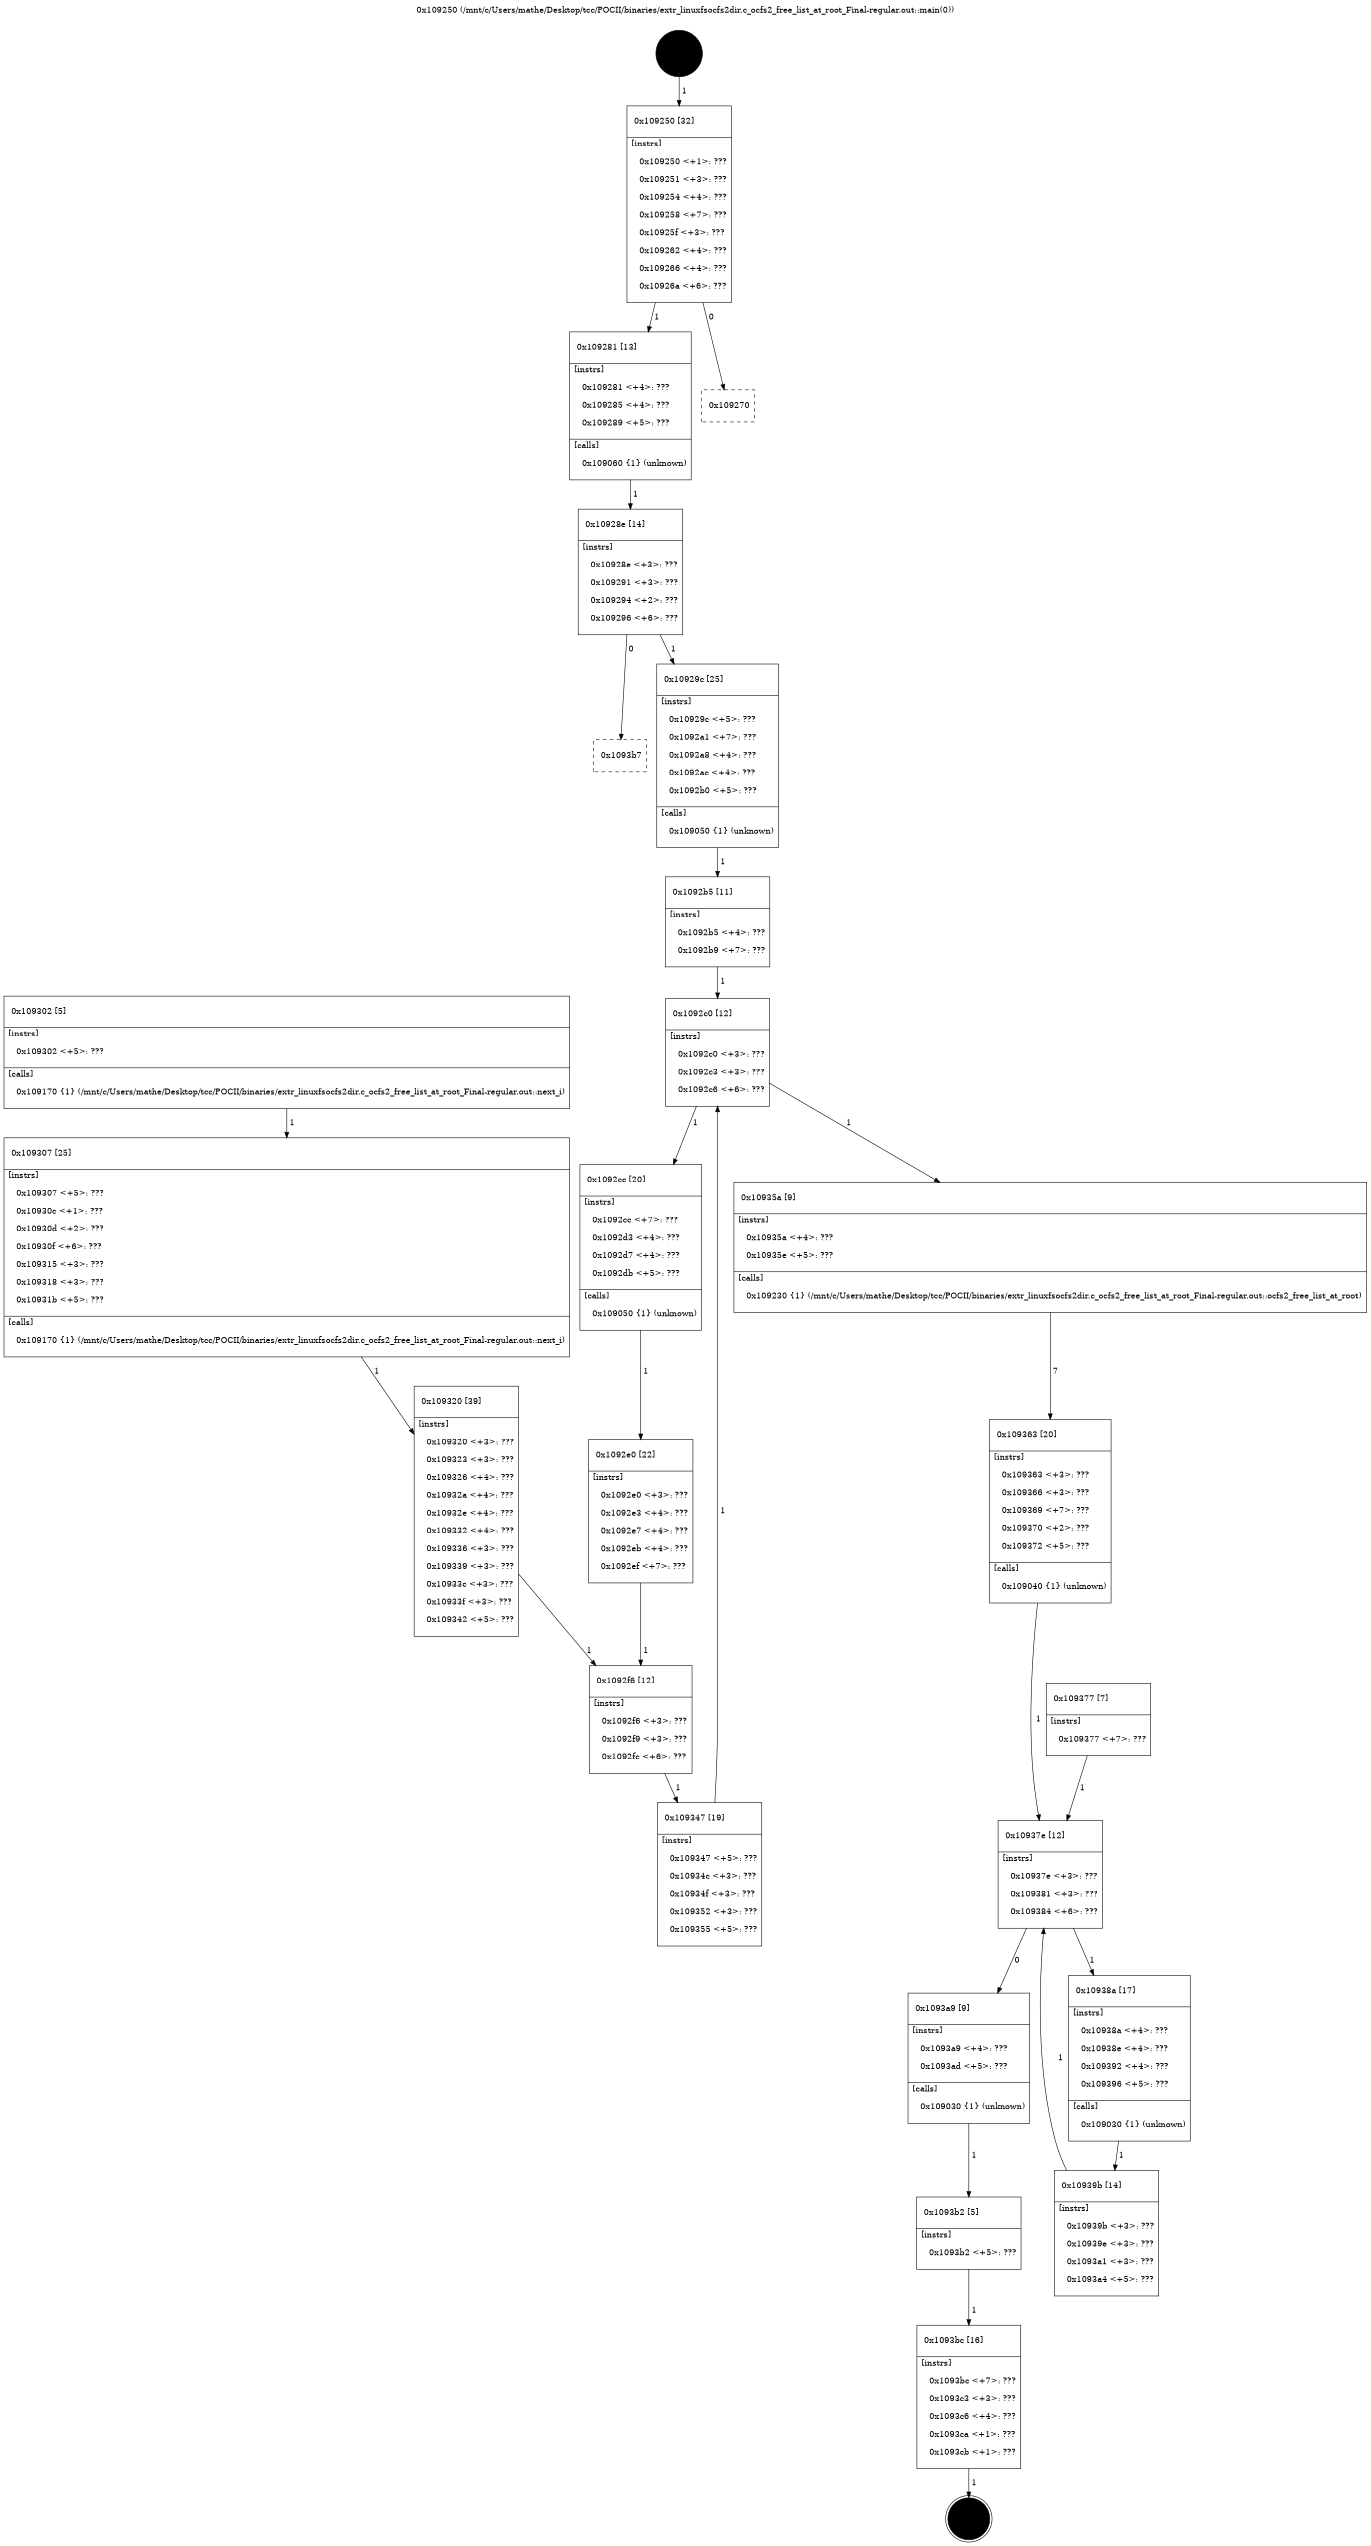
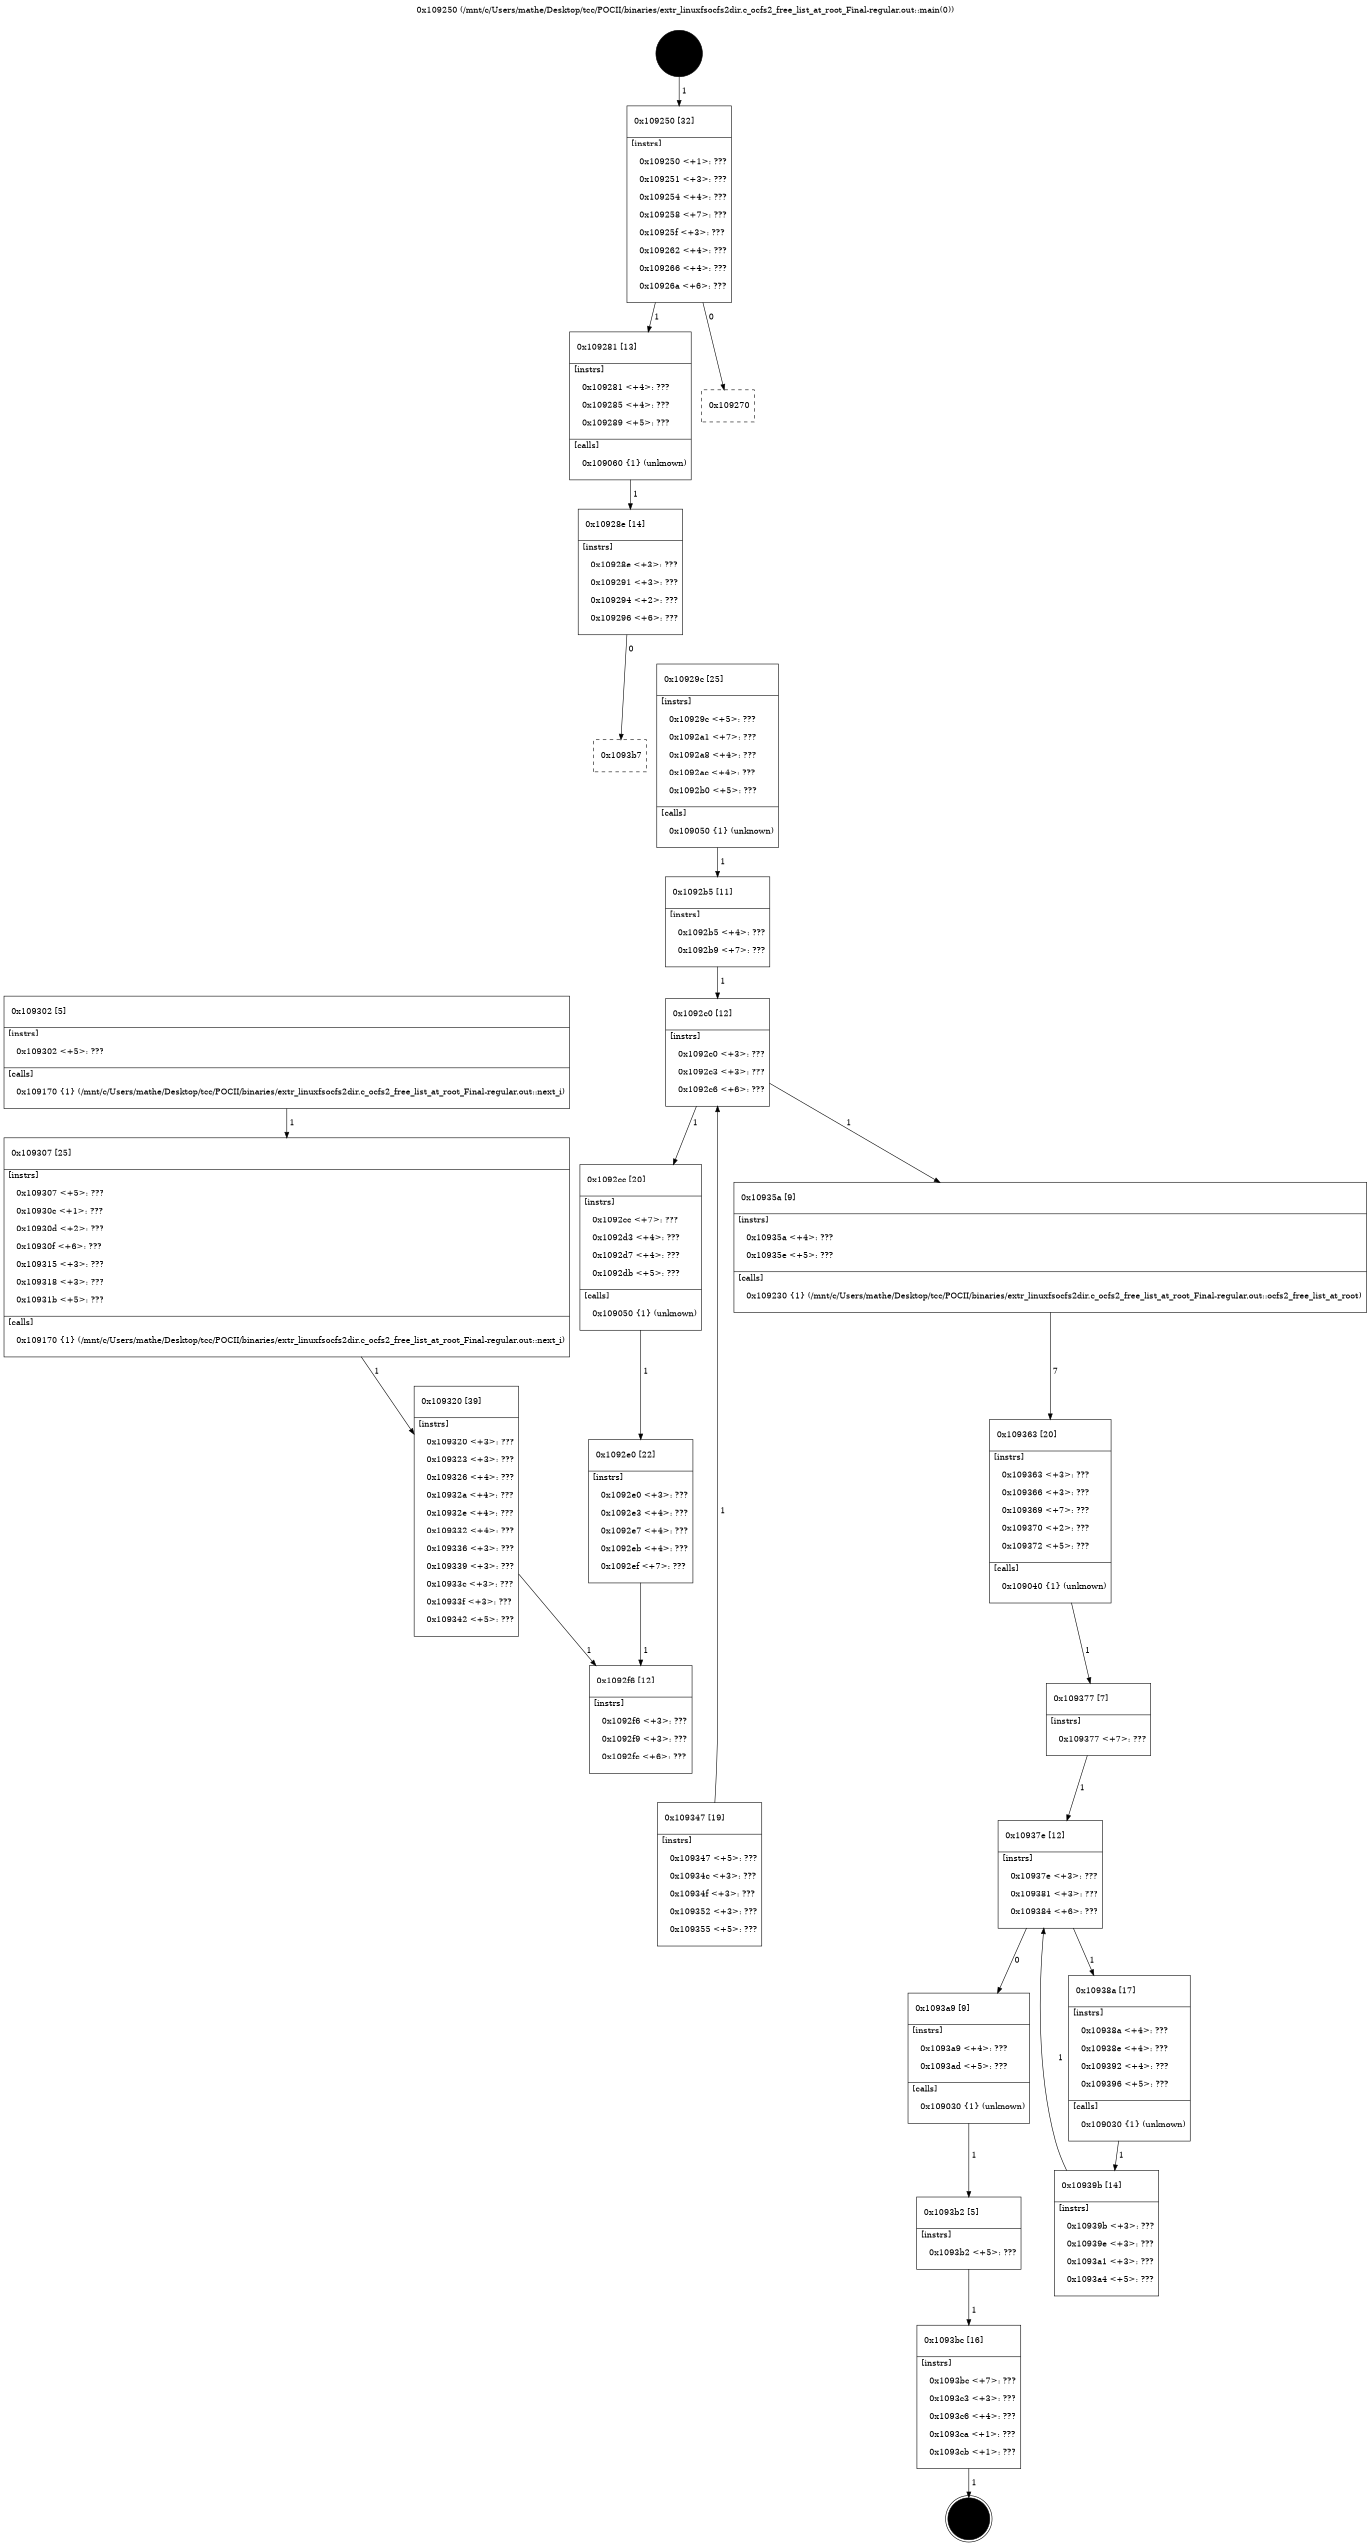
(666, 647) -> none
(1031, 1709) -> (1080, 1640)
(670, 1785) -> none
